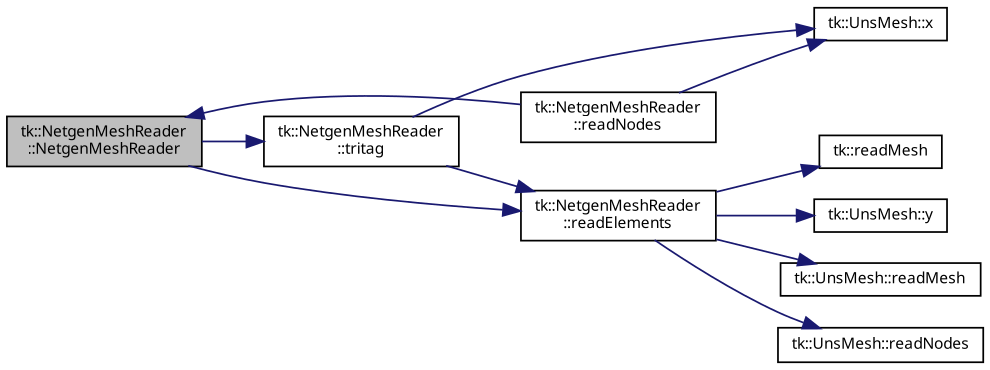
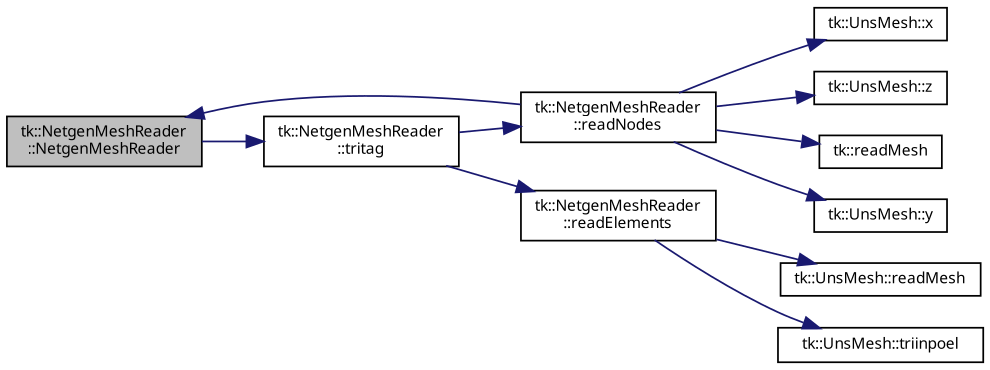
(601, 57) -> (481, 130)
none -> (881, 88)
(759, 181) -> (759, 136)
(344, 195) -> none
(756, 216) -> (740, 170)
(881, 345) -> (881, 345)
